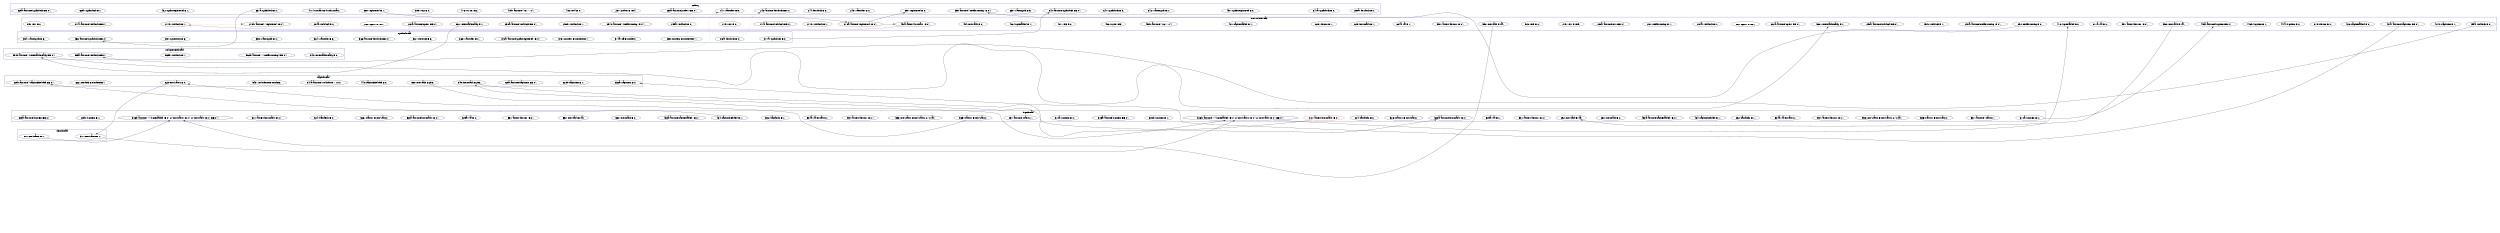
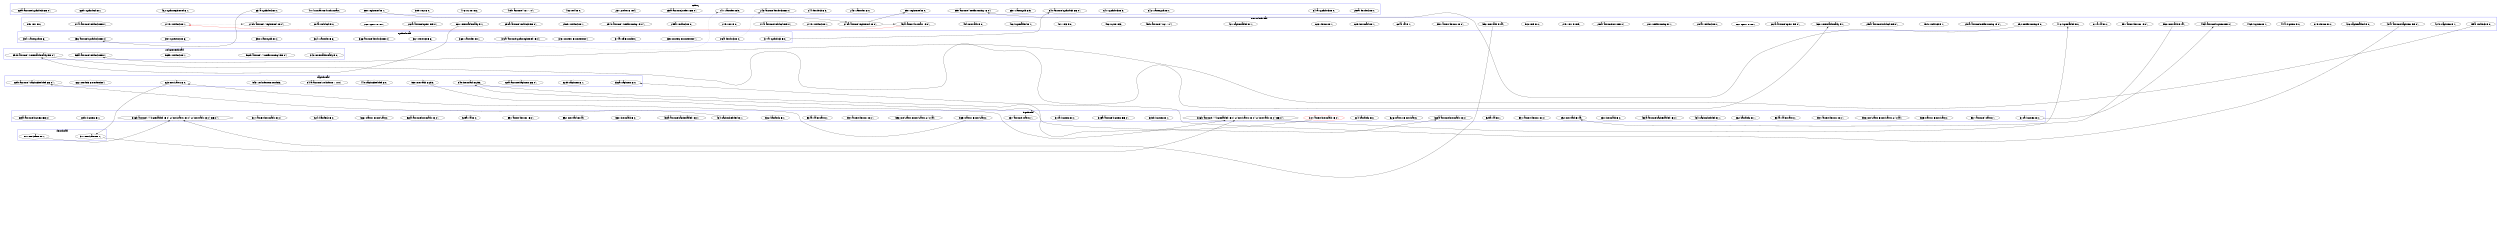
(1241, 11) -> none
